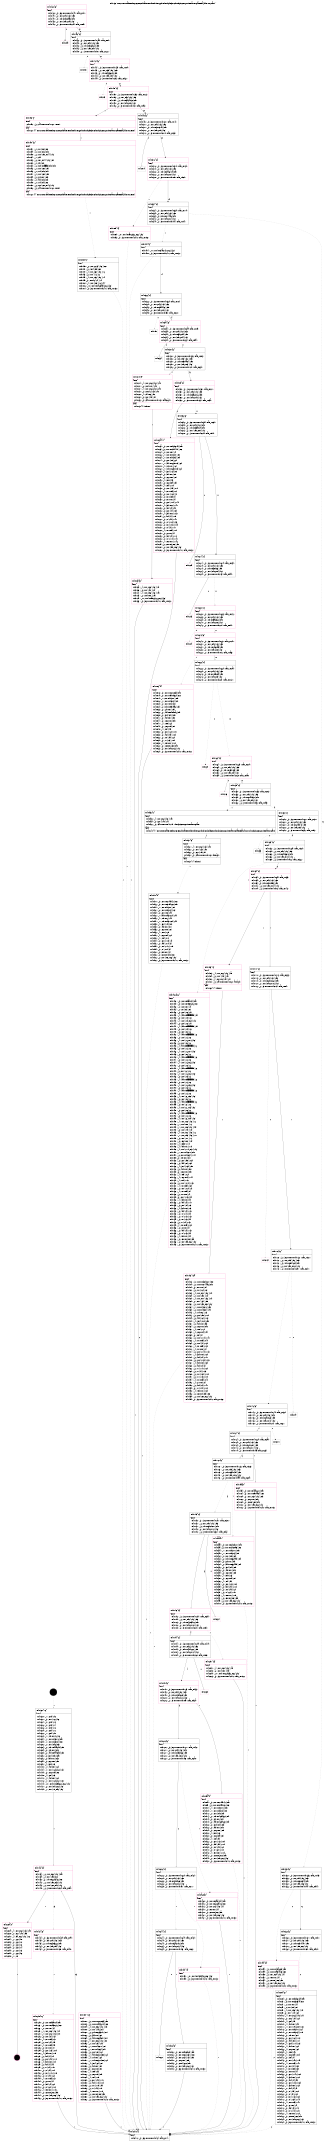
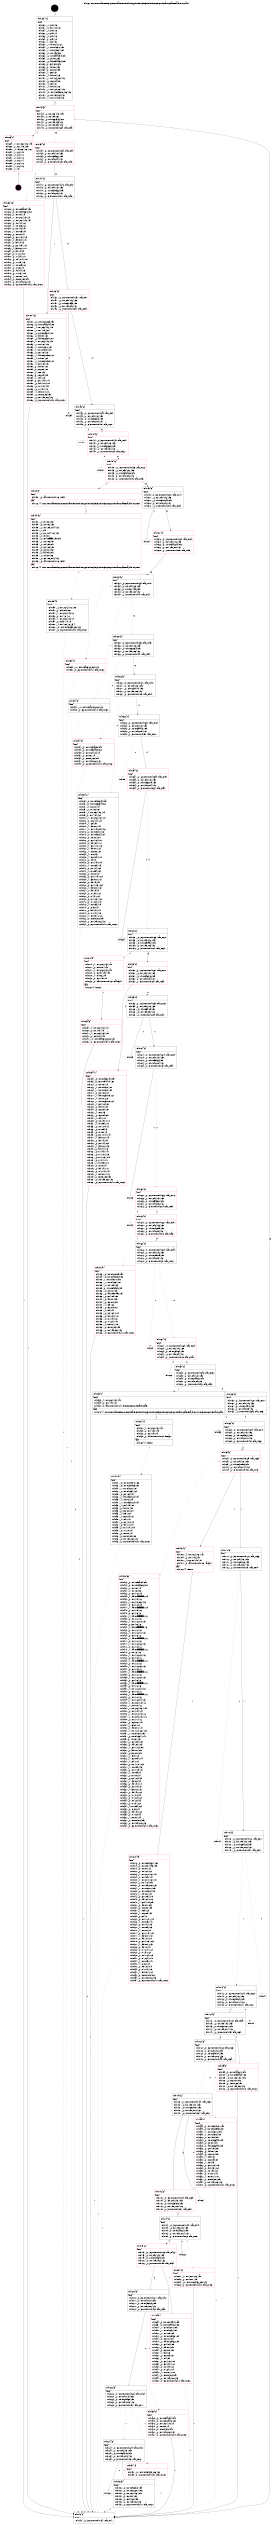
none -> (55, 188)
(161, 274) -> (137, 705)
(217, 1644) -> (190, 2253)
